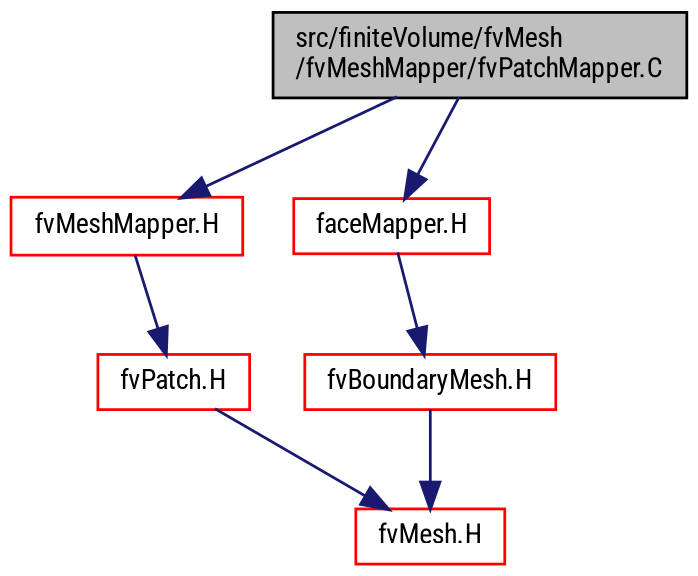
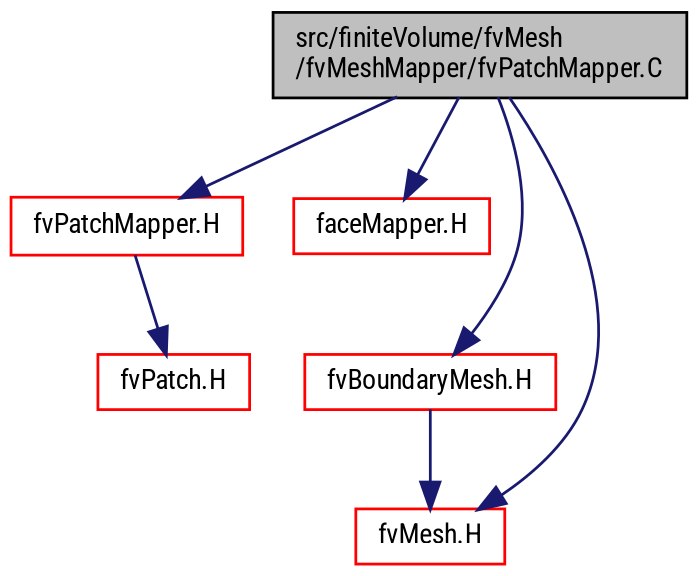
(127, 226) -> (127, 226)
(407, 290) -> (522, 220)
(290, 452) -> (596, 304)
